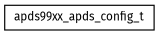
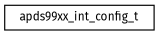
(79, 18) -> (79, 18)
